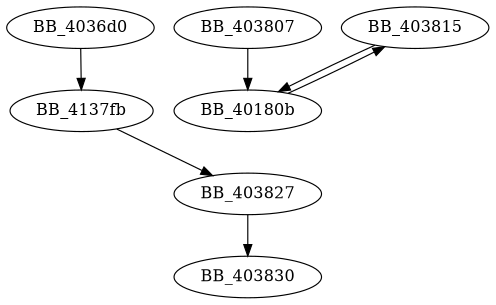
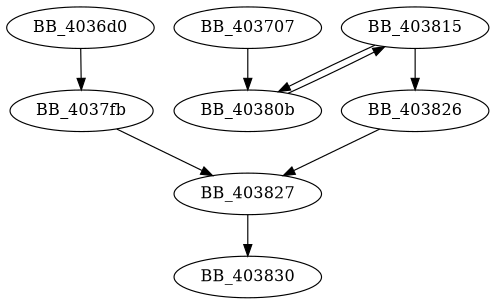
(248, 28) -> (248, 28)
(82, 111) -> (82, 111)
(248, 111) -> (248, 111)
none -> (415, 111)
